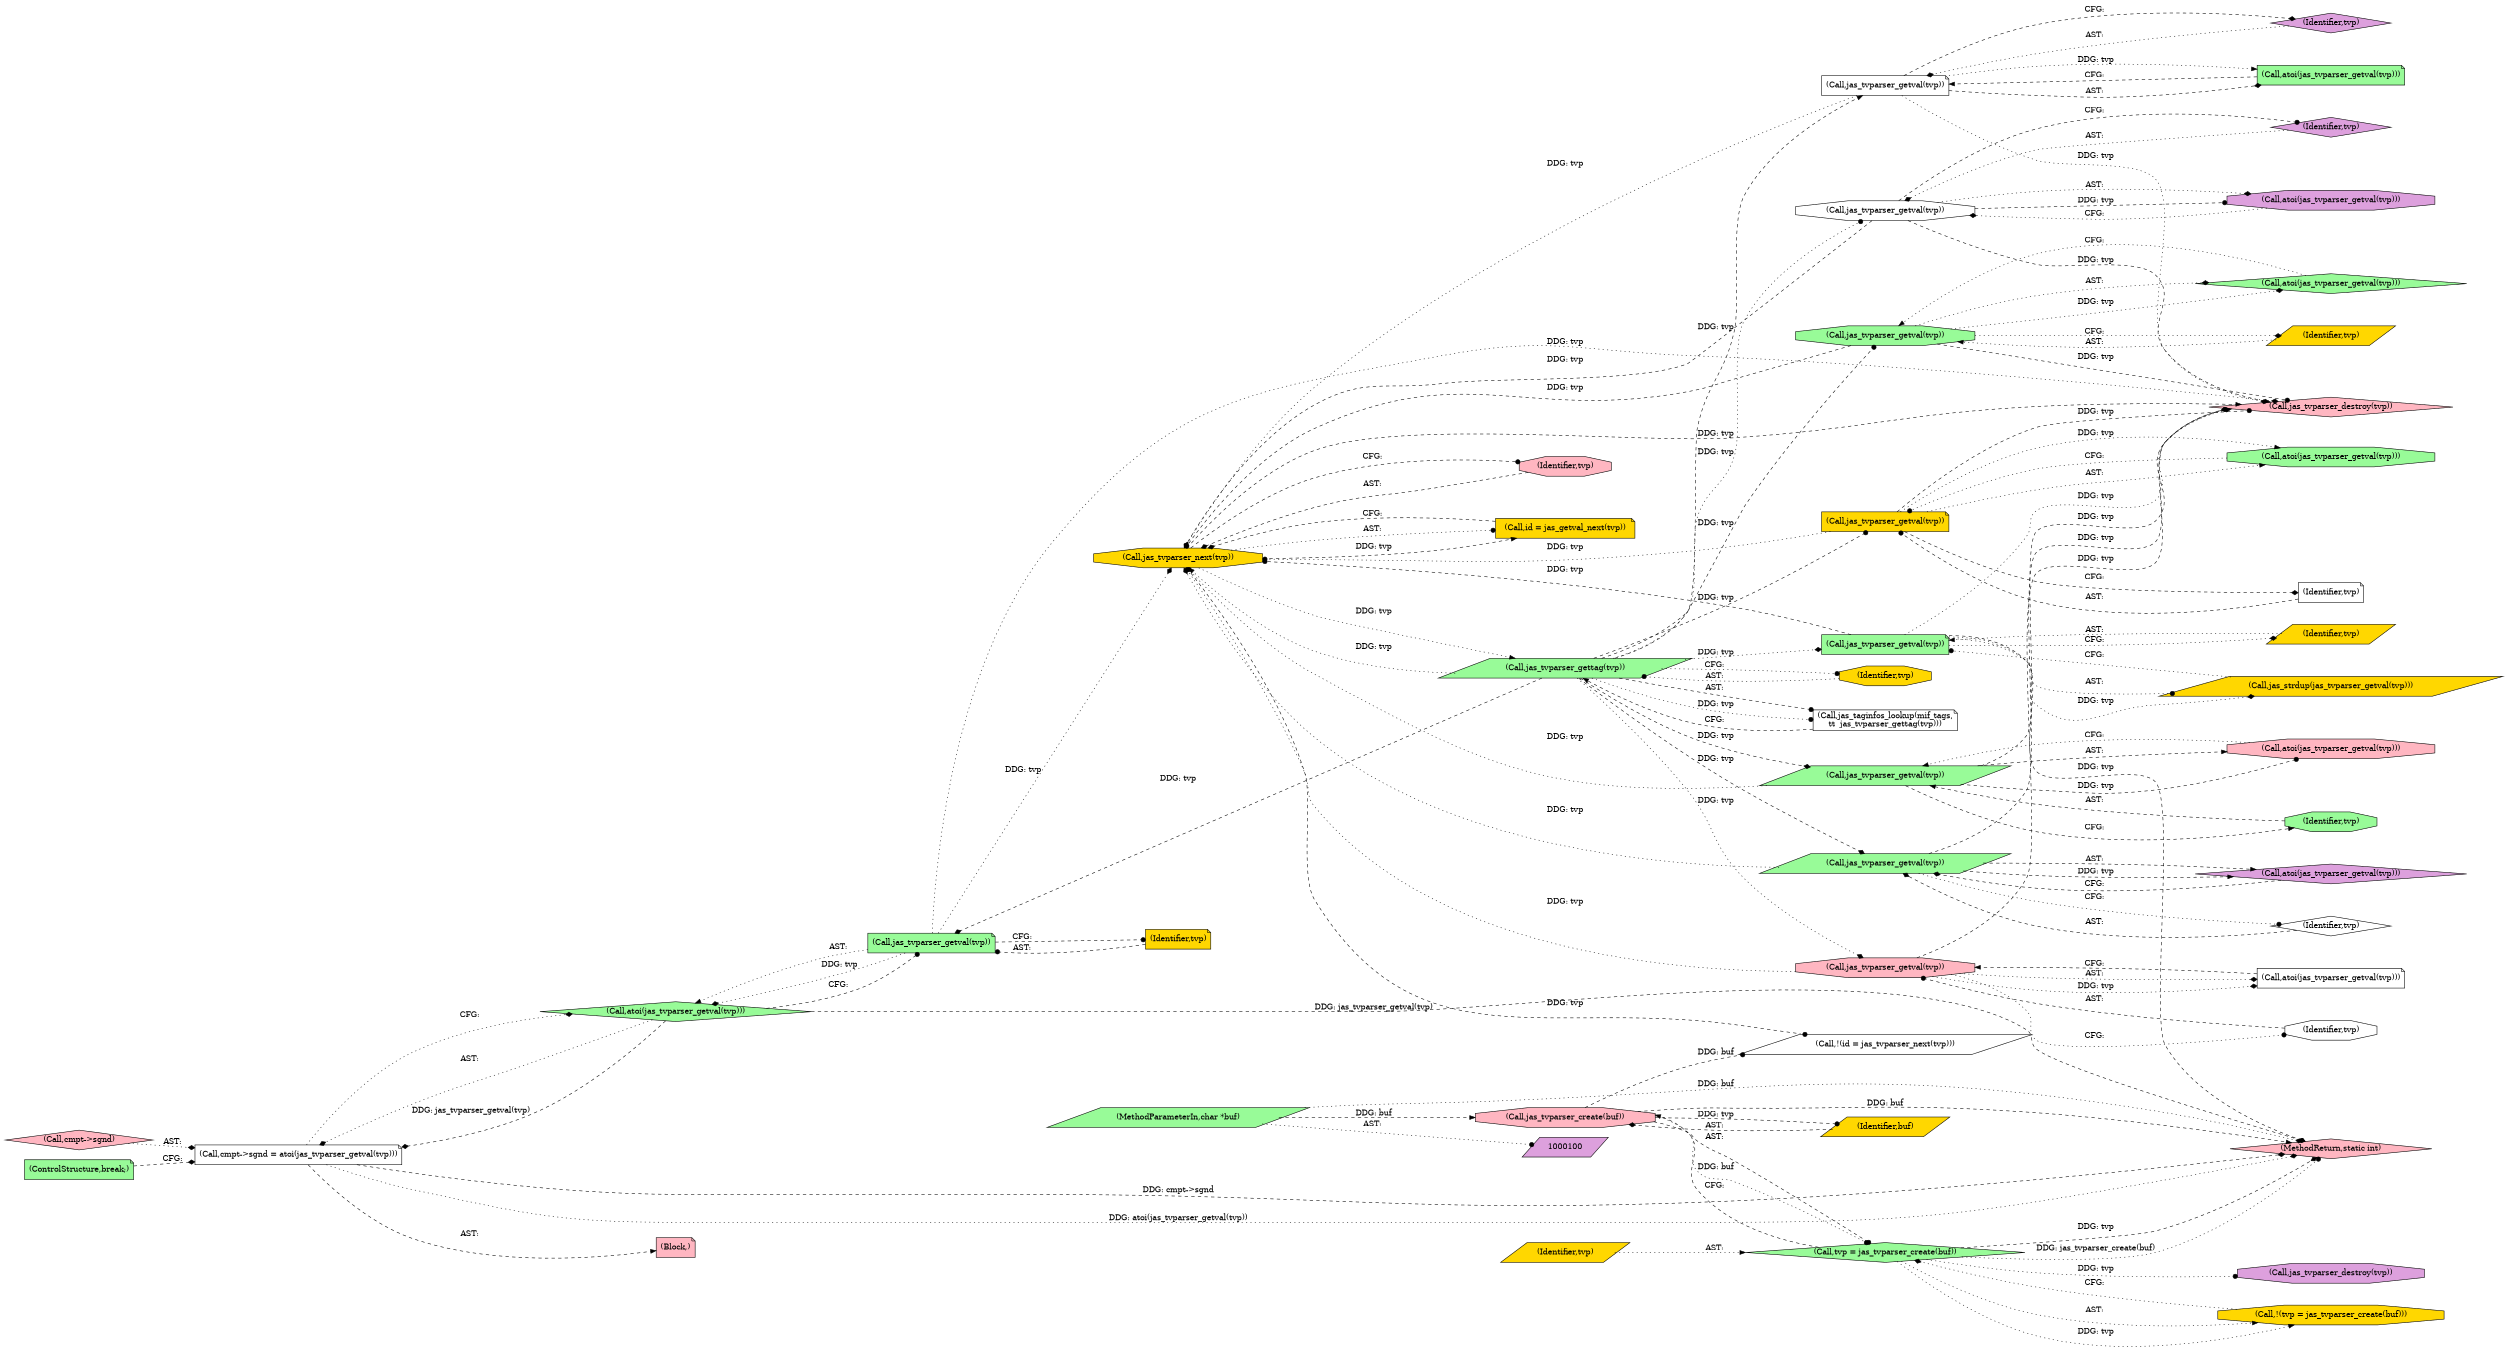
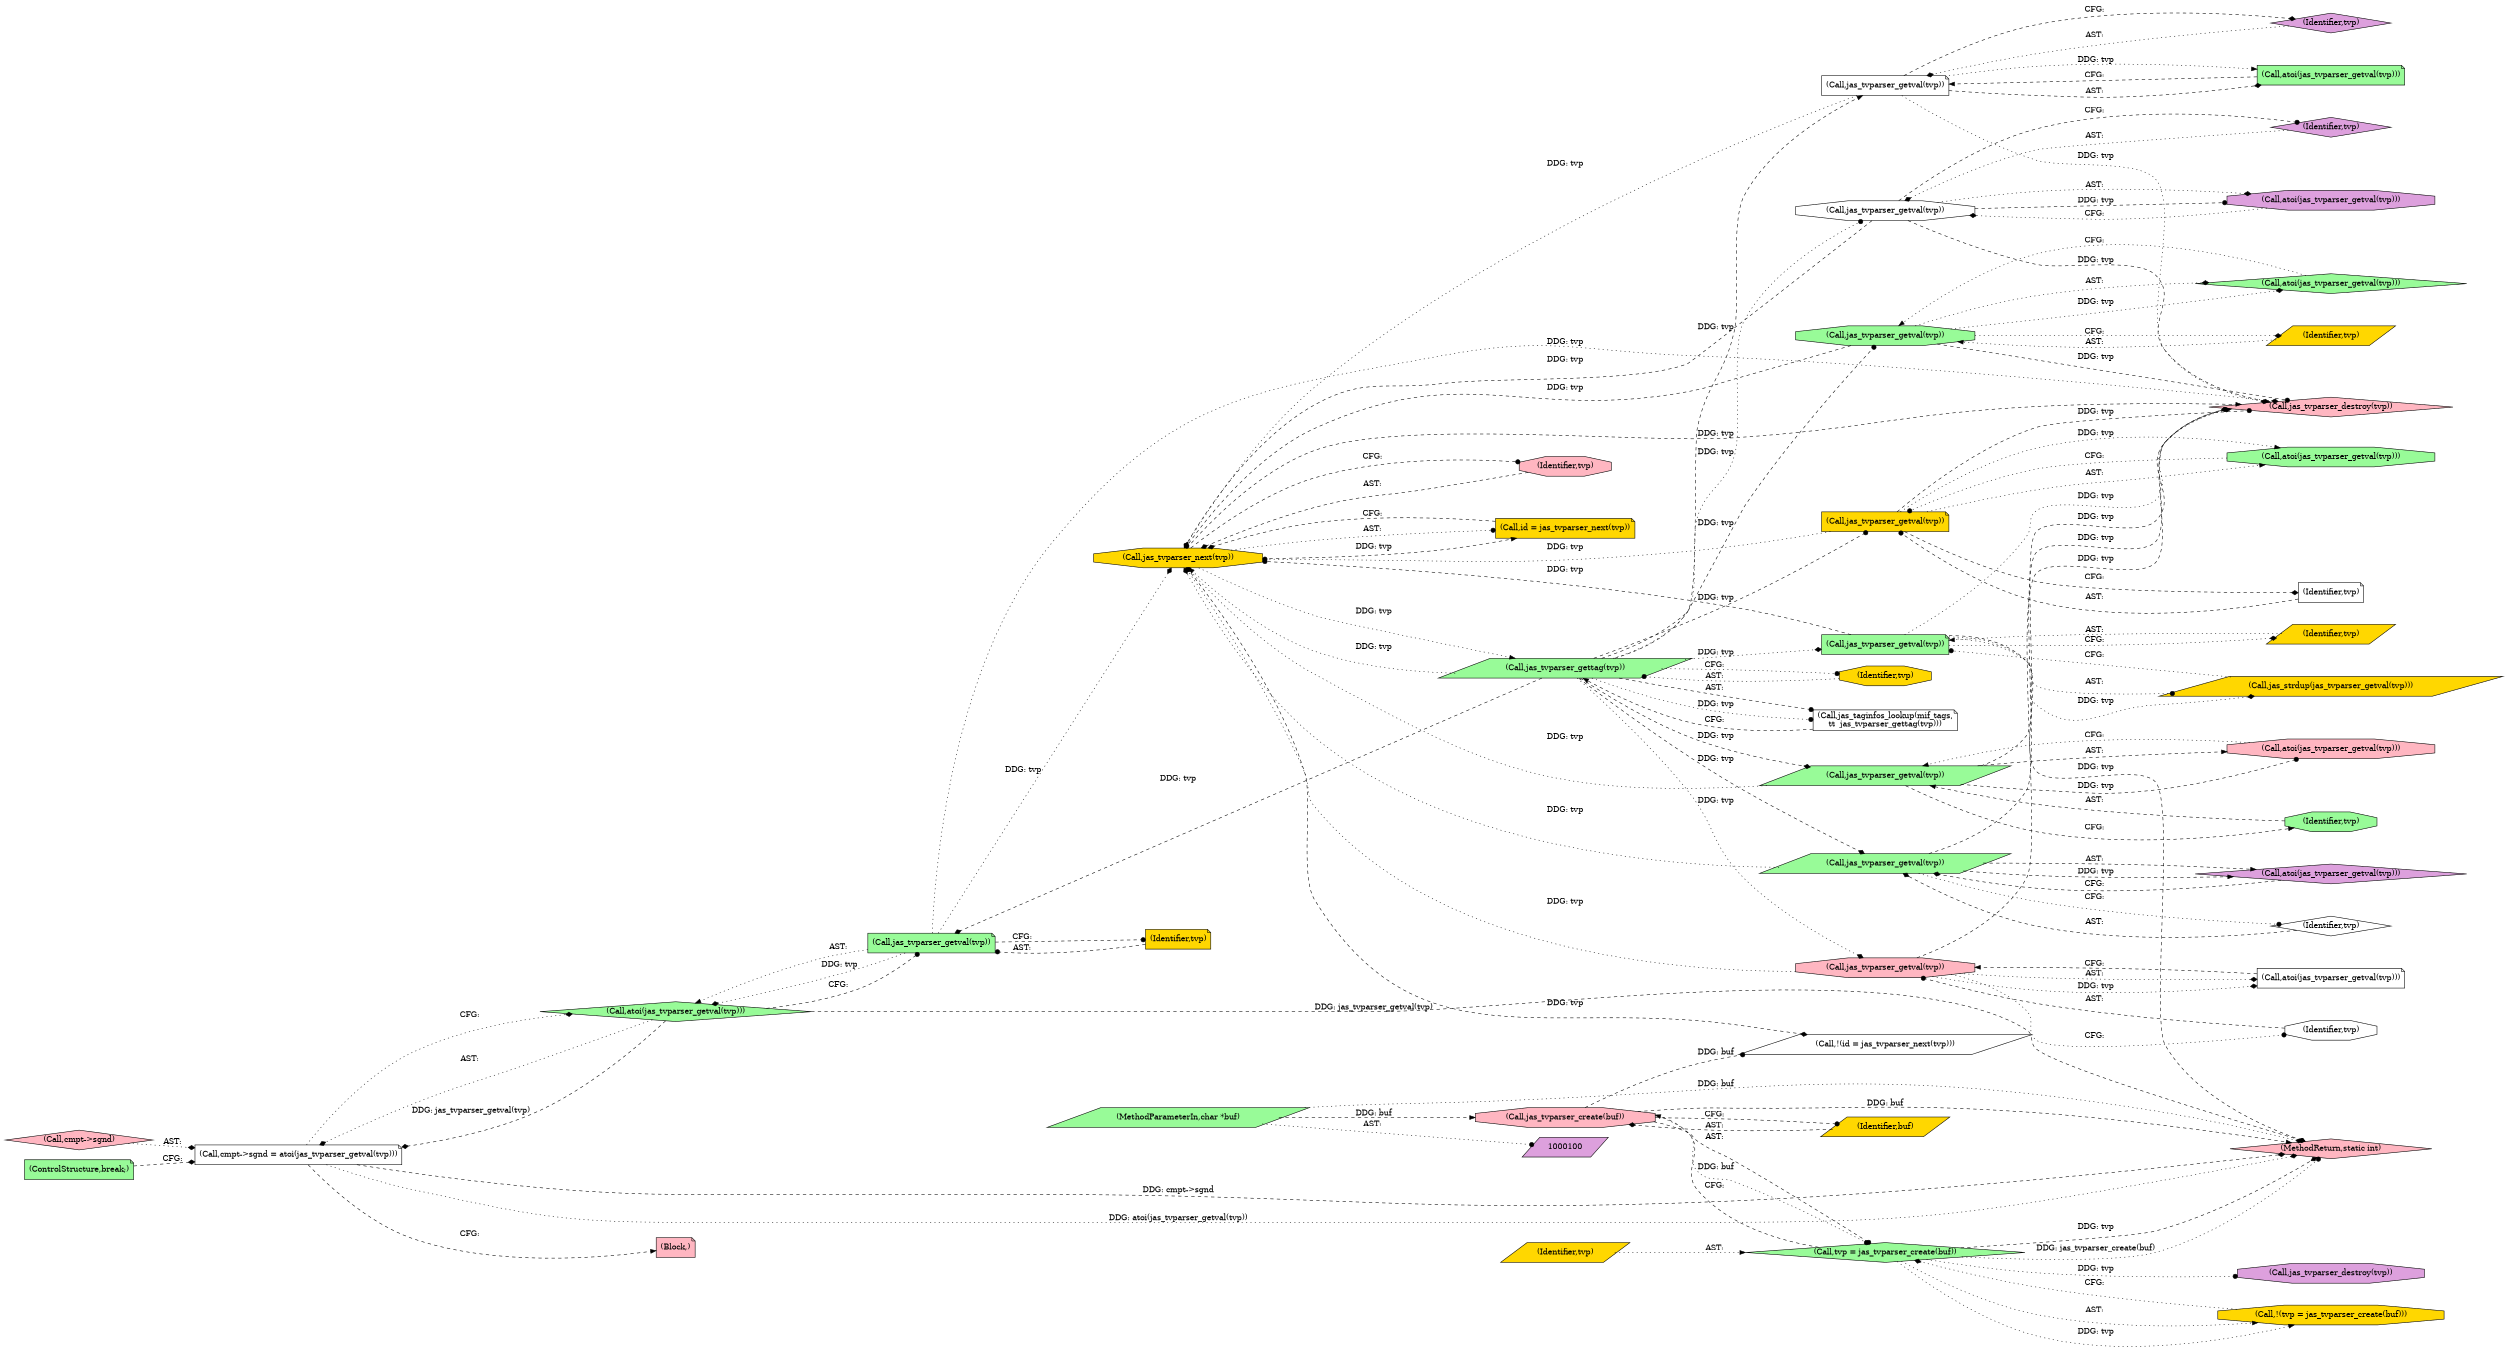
(1565, 528) -> (1565, 528)
(1367, 962) -> (1367, 962)
(1716, 1115) -> (1716, 1115)
(471, 1234) -> (471, 1234)
